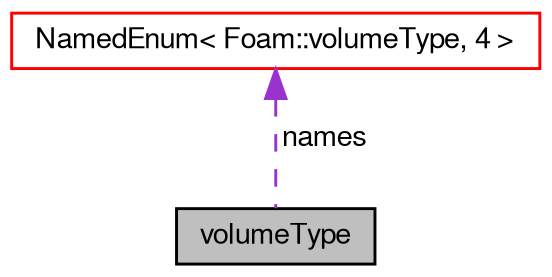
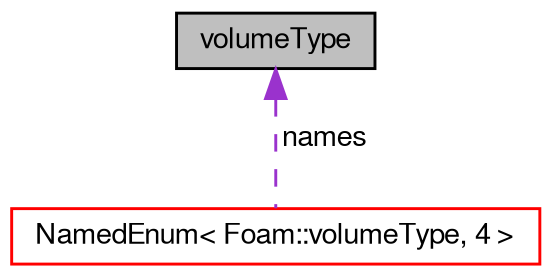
(276, 154) -> (276, 154)
